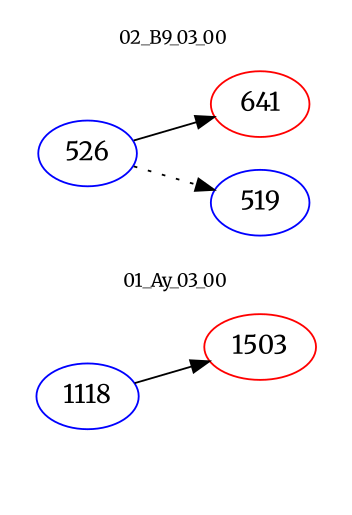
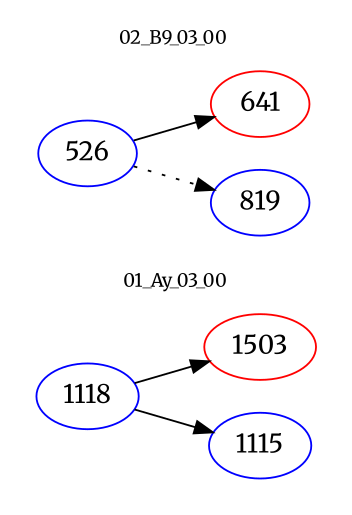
(260, 203) -> (260, 203)
none -> (260, 446)
